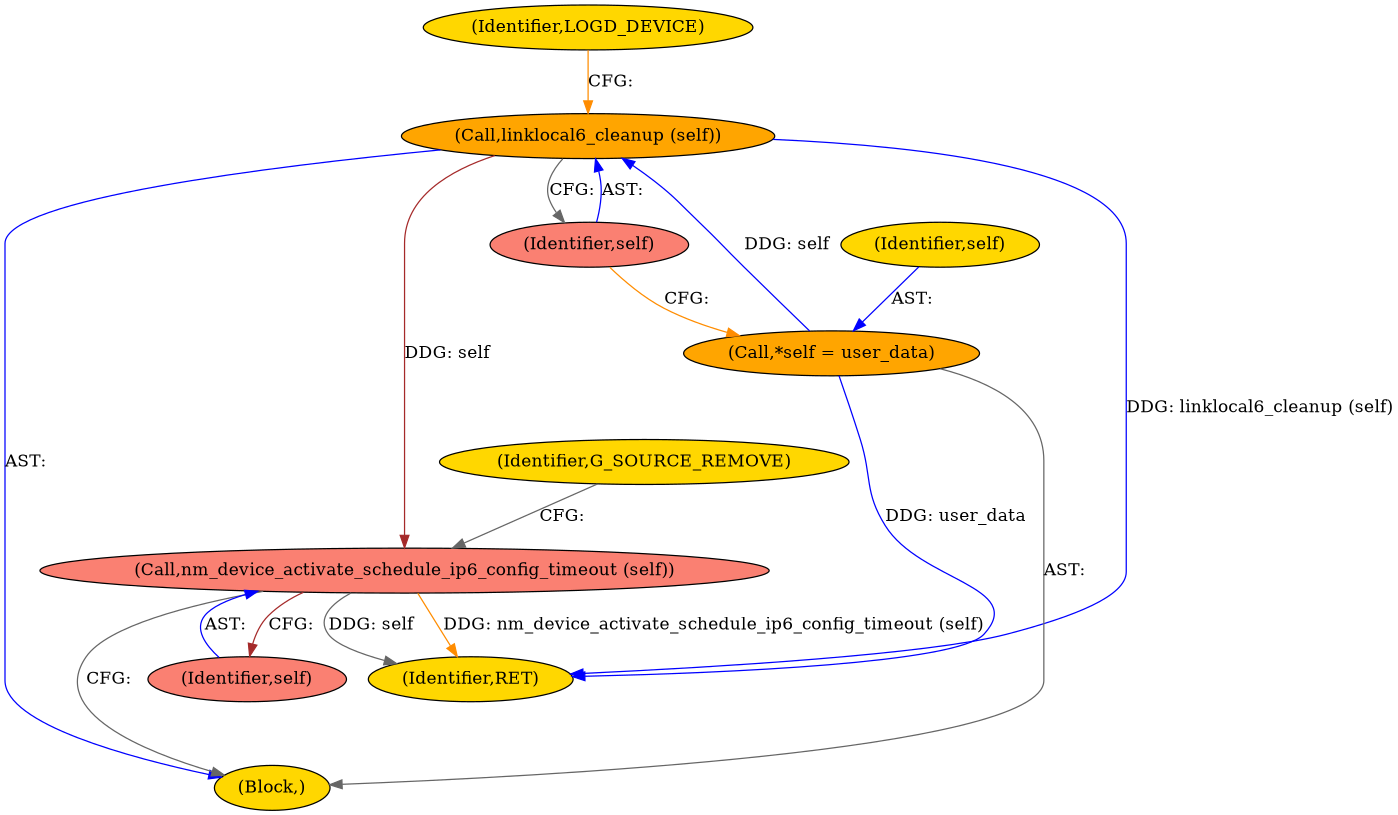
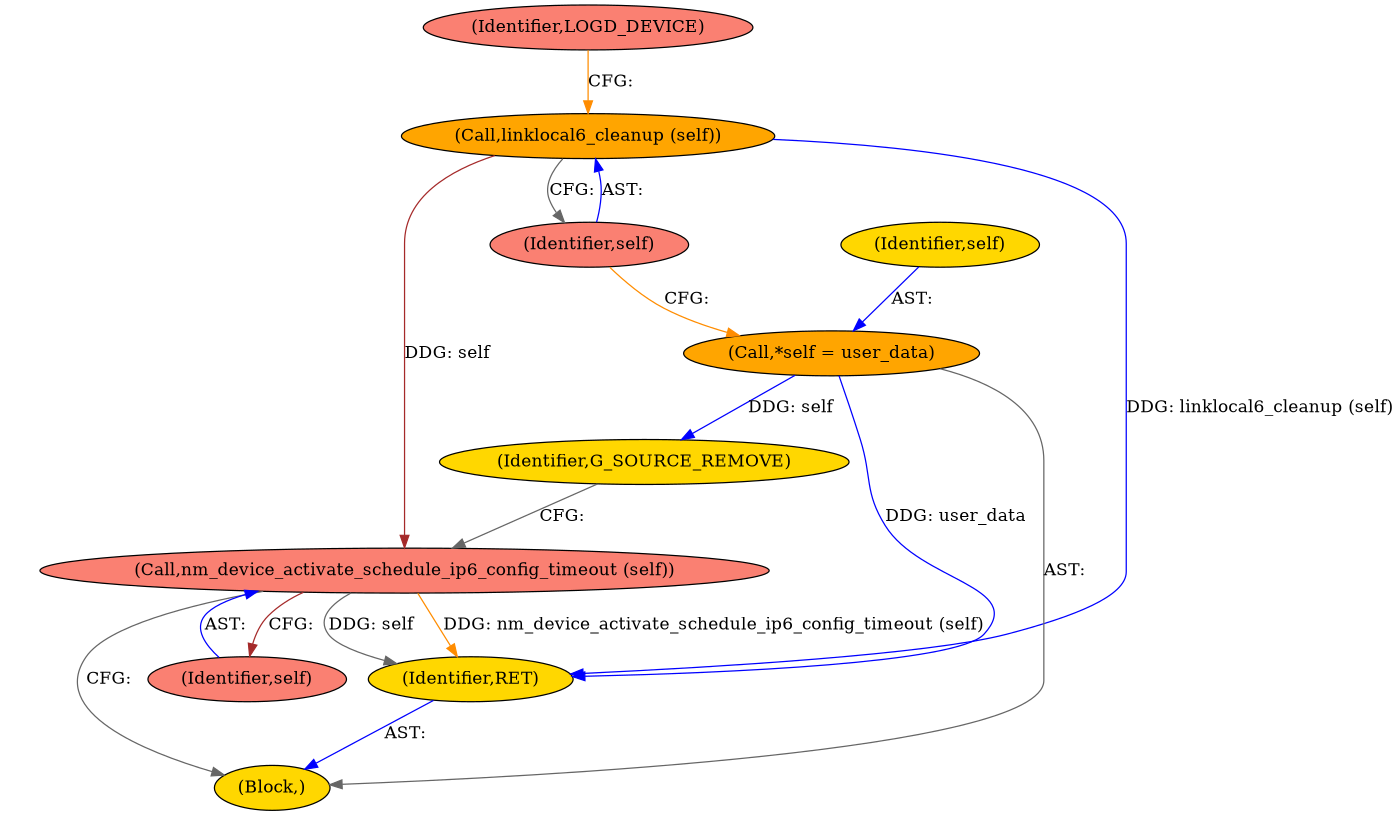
(588, 27) -> (588, 27)
(723, 246) -> (744, 404)
(5, 352) -> (375, 732)
